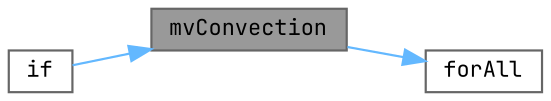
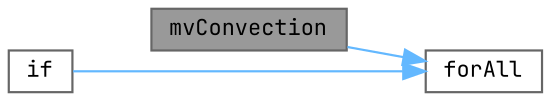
(101, 59) -> (238, 71)
